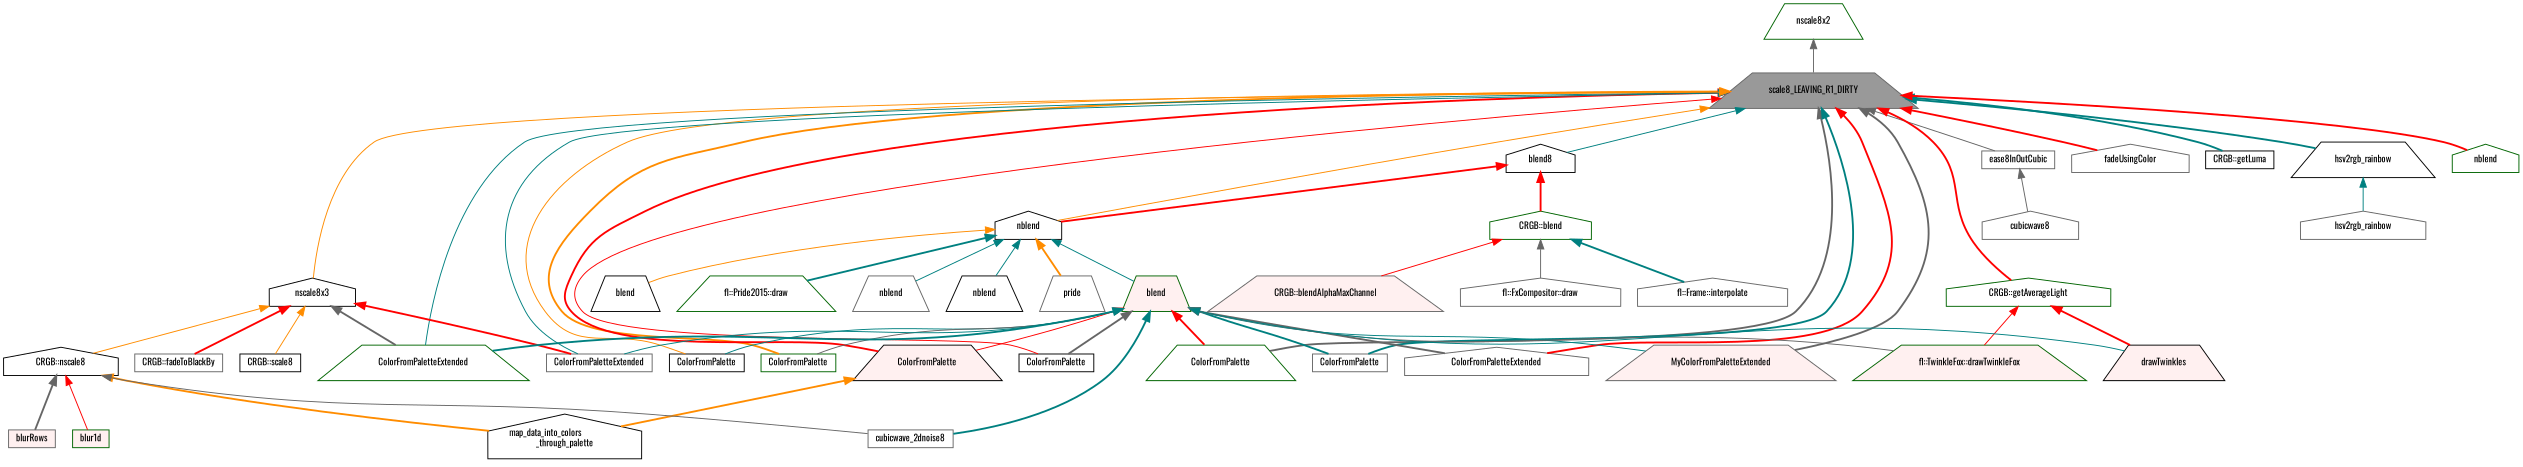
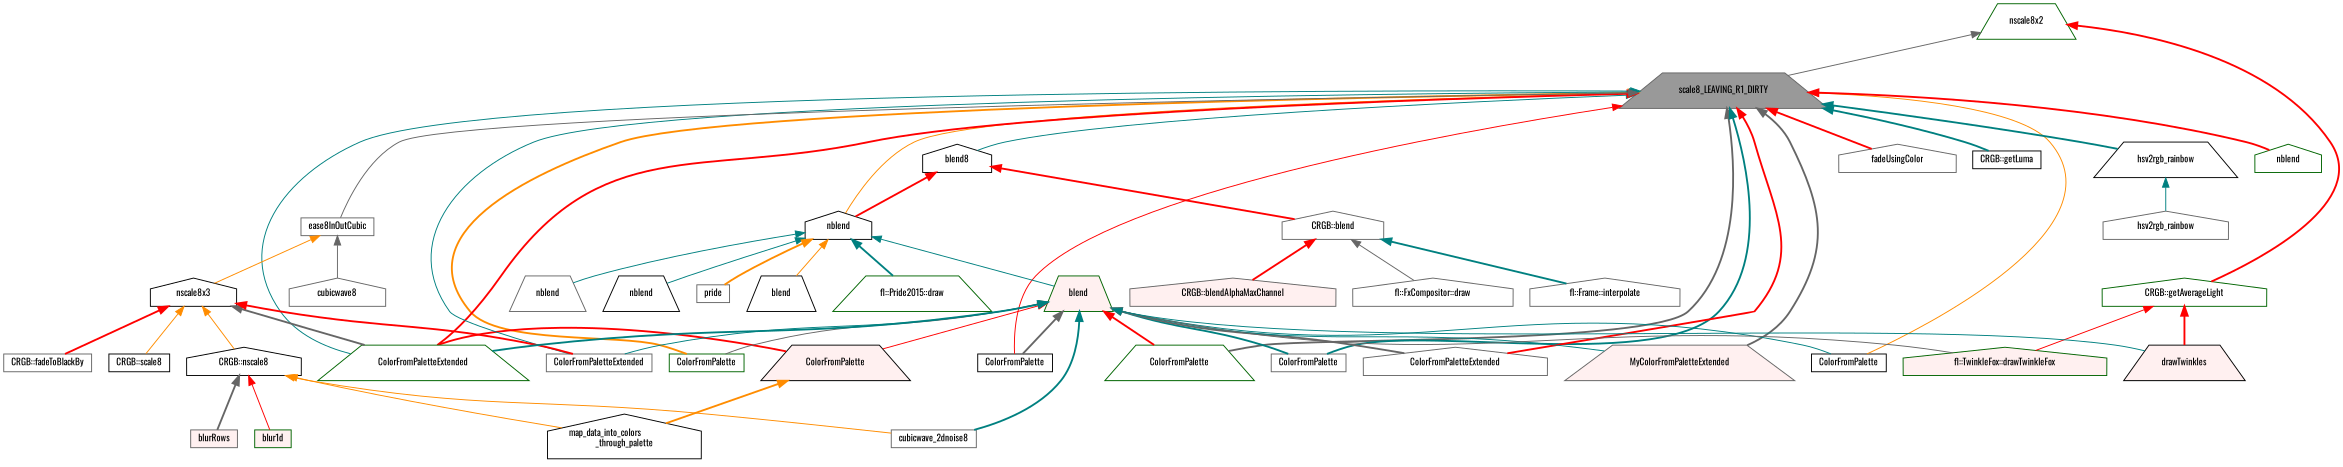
(857, 106) -> (270, 258)
(1956, 190) -> (2304, 112)
(1541, 227) -> (1333, 227)
(1437, 259) -> (1280, 262)
(1072, 294) -> (713, 294)
(1326, 294) -> (1233, 294)
(1970, 363) -> (2005, 363)
(489, 406) -> (593, 406)
(300, 409) -> (429, 405)
